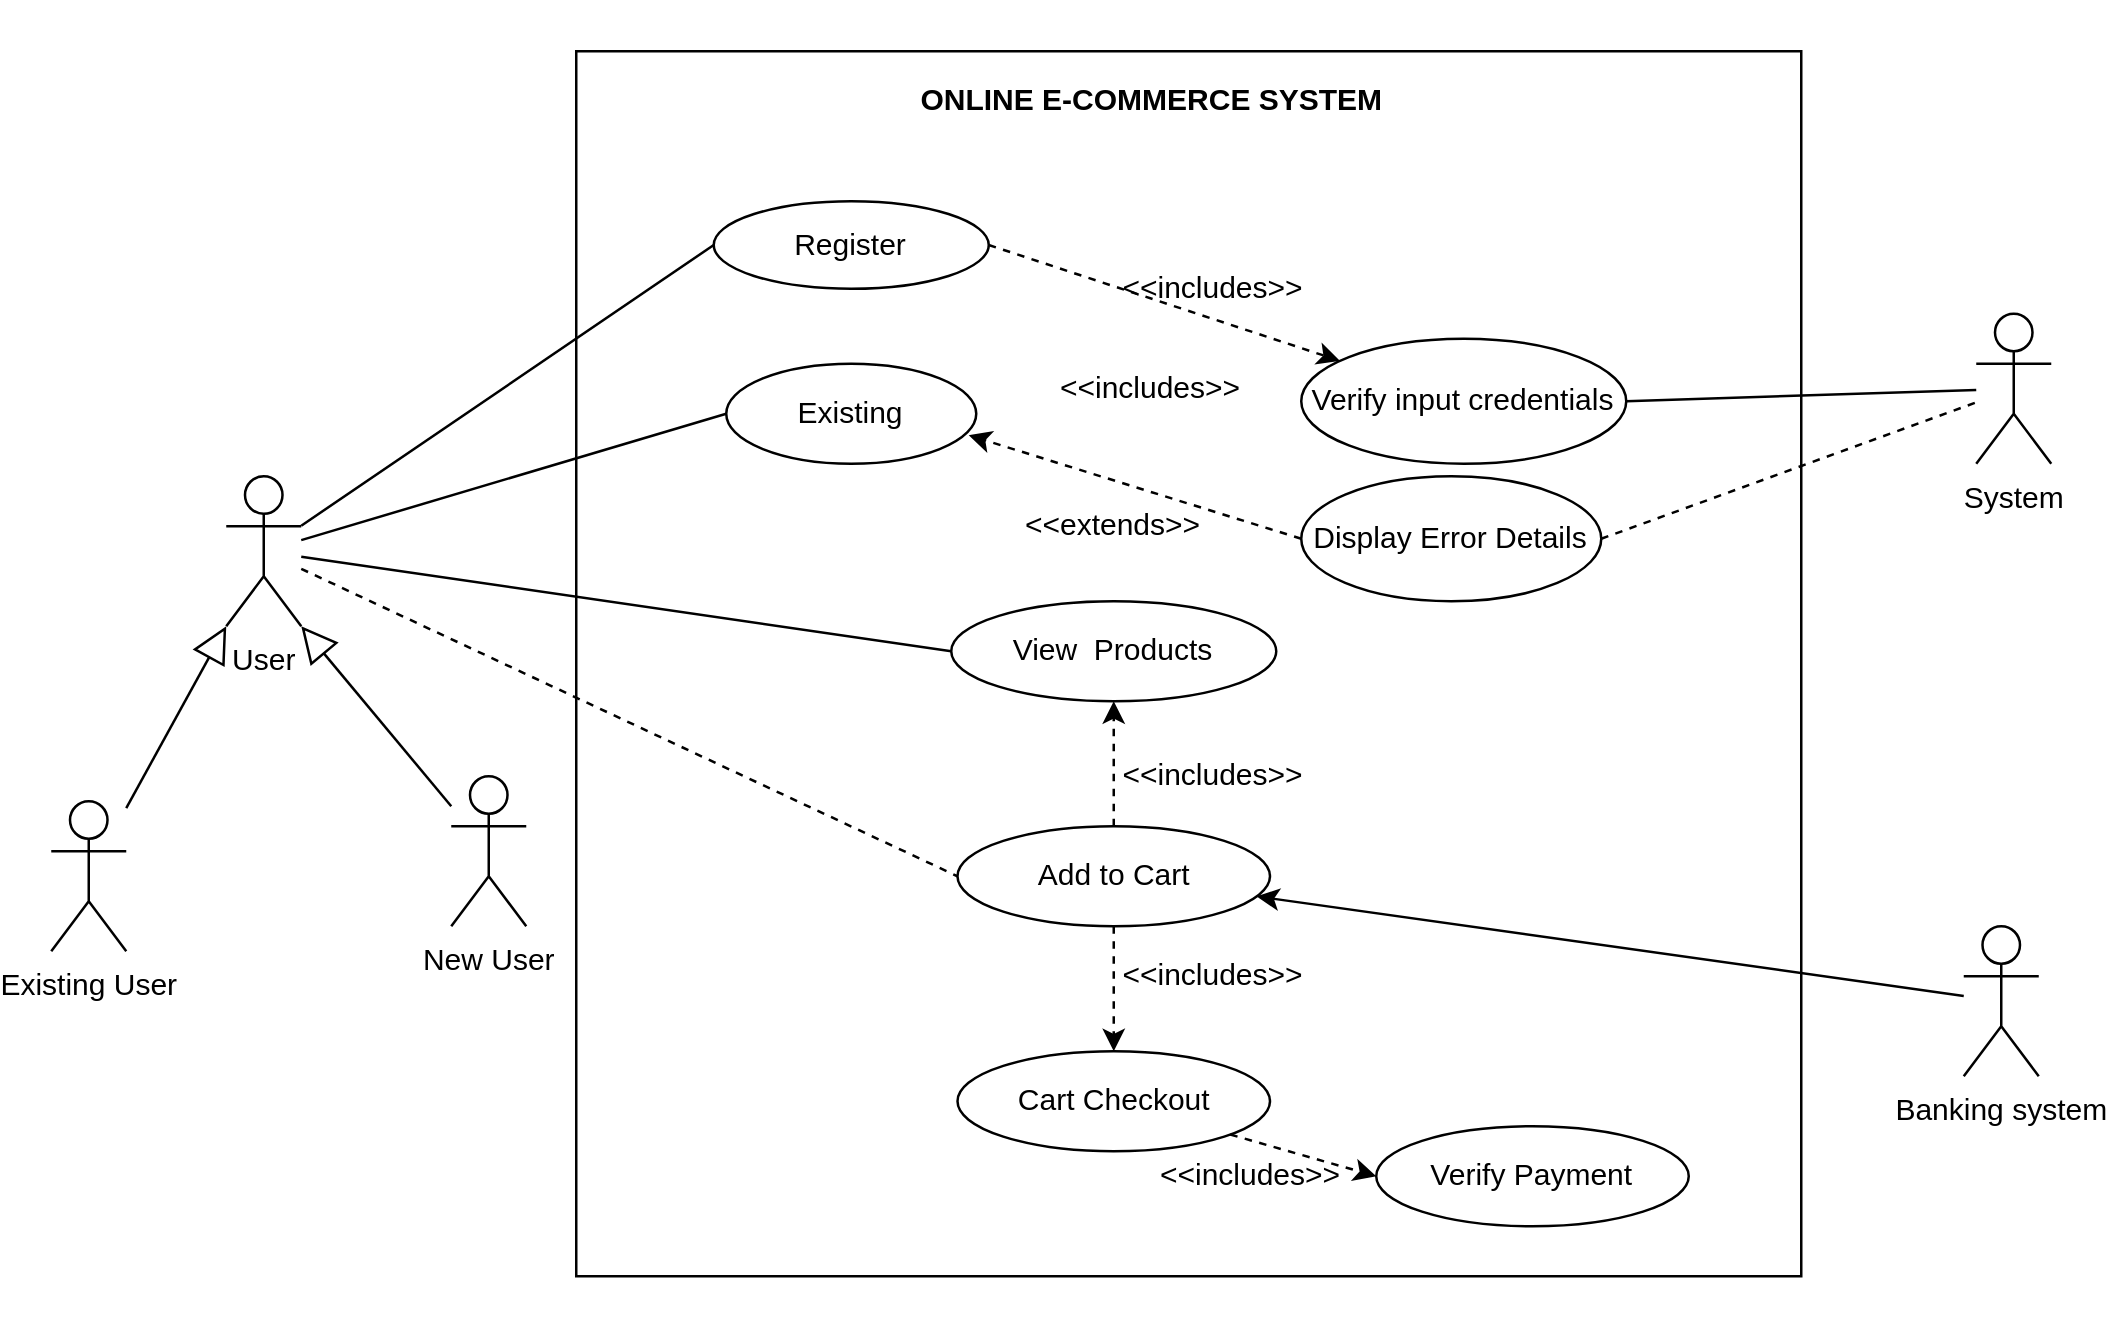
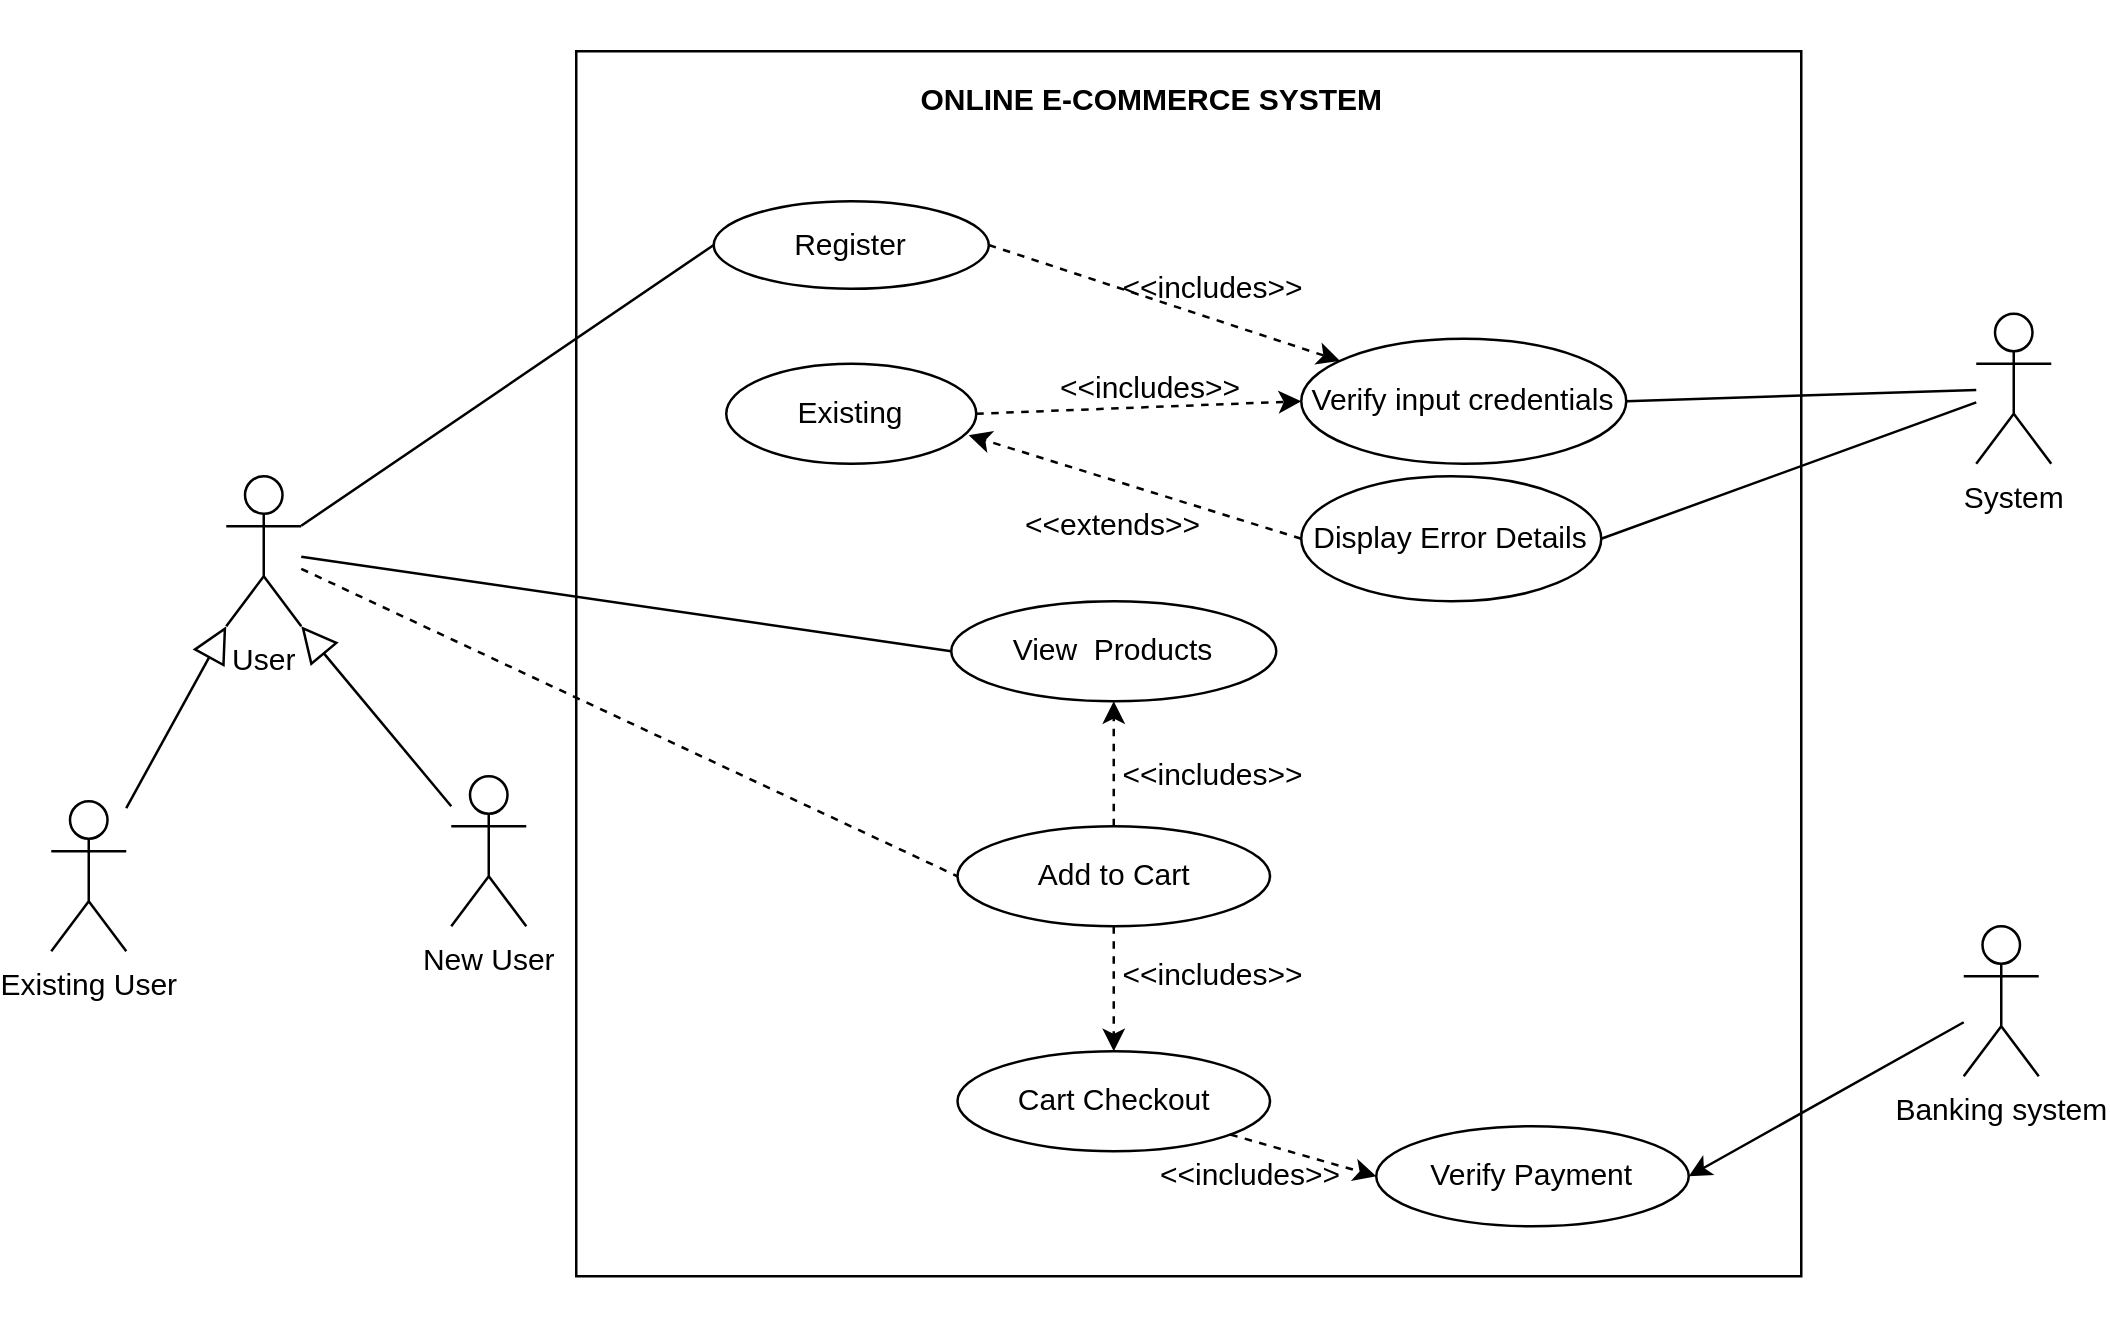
none -> (1130, 408)
(1791, 470) -> (1791, 470)
(513, 477) -> none
(1618, 947) -> (1834, 1095)
